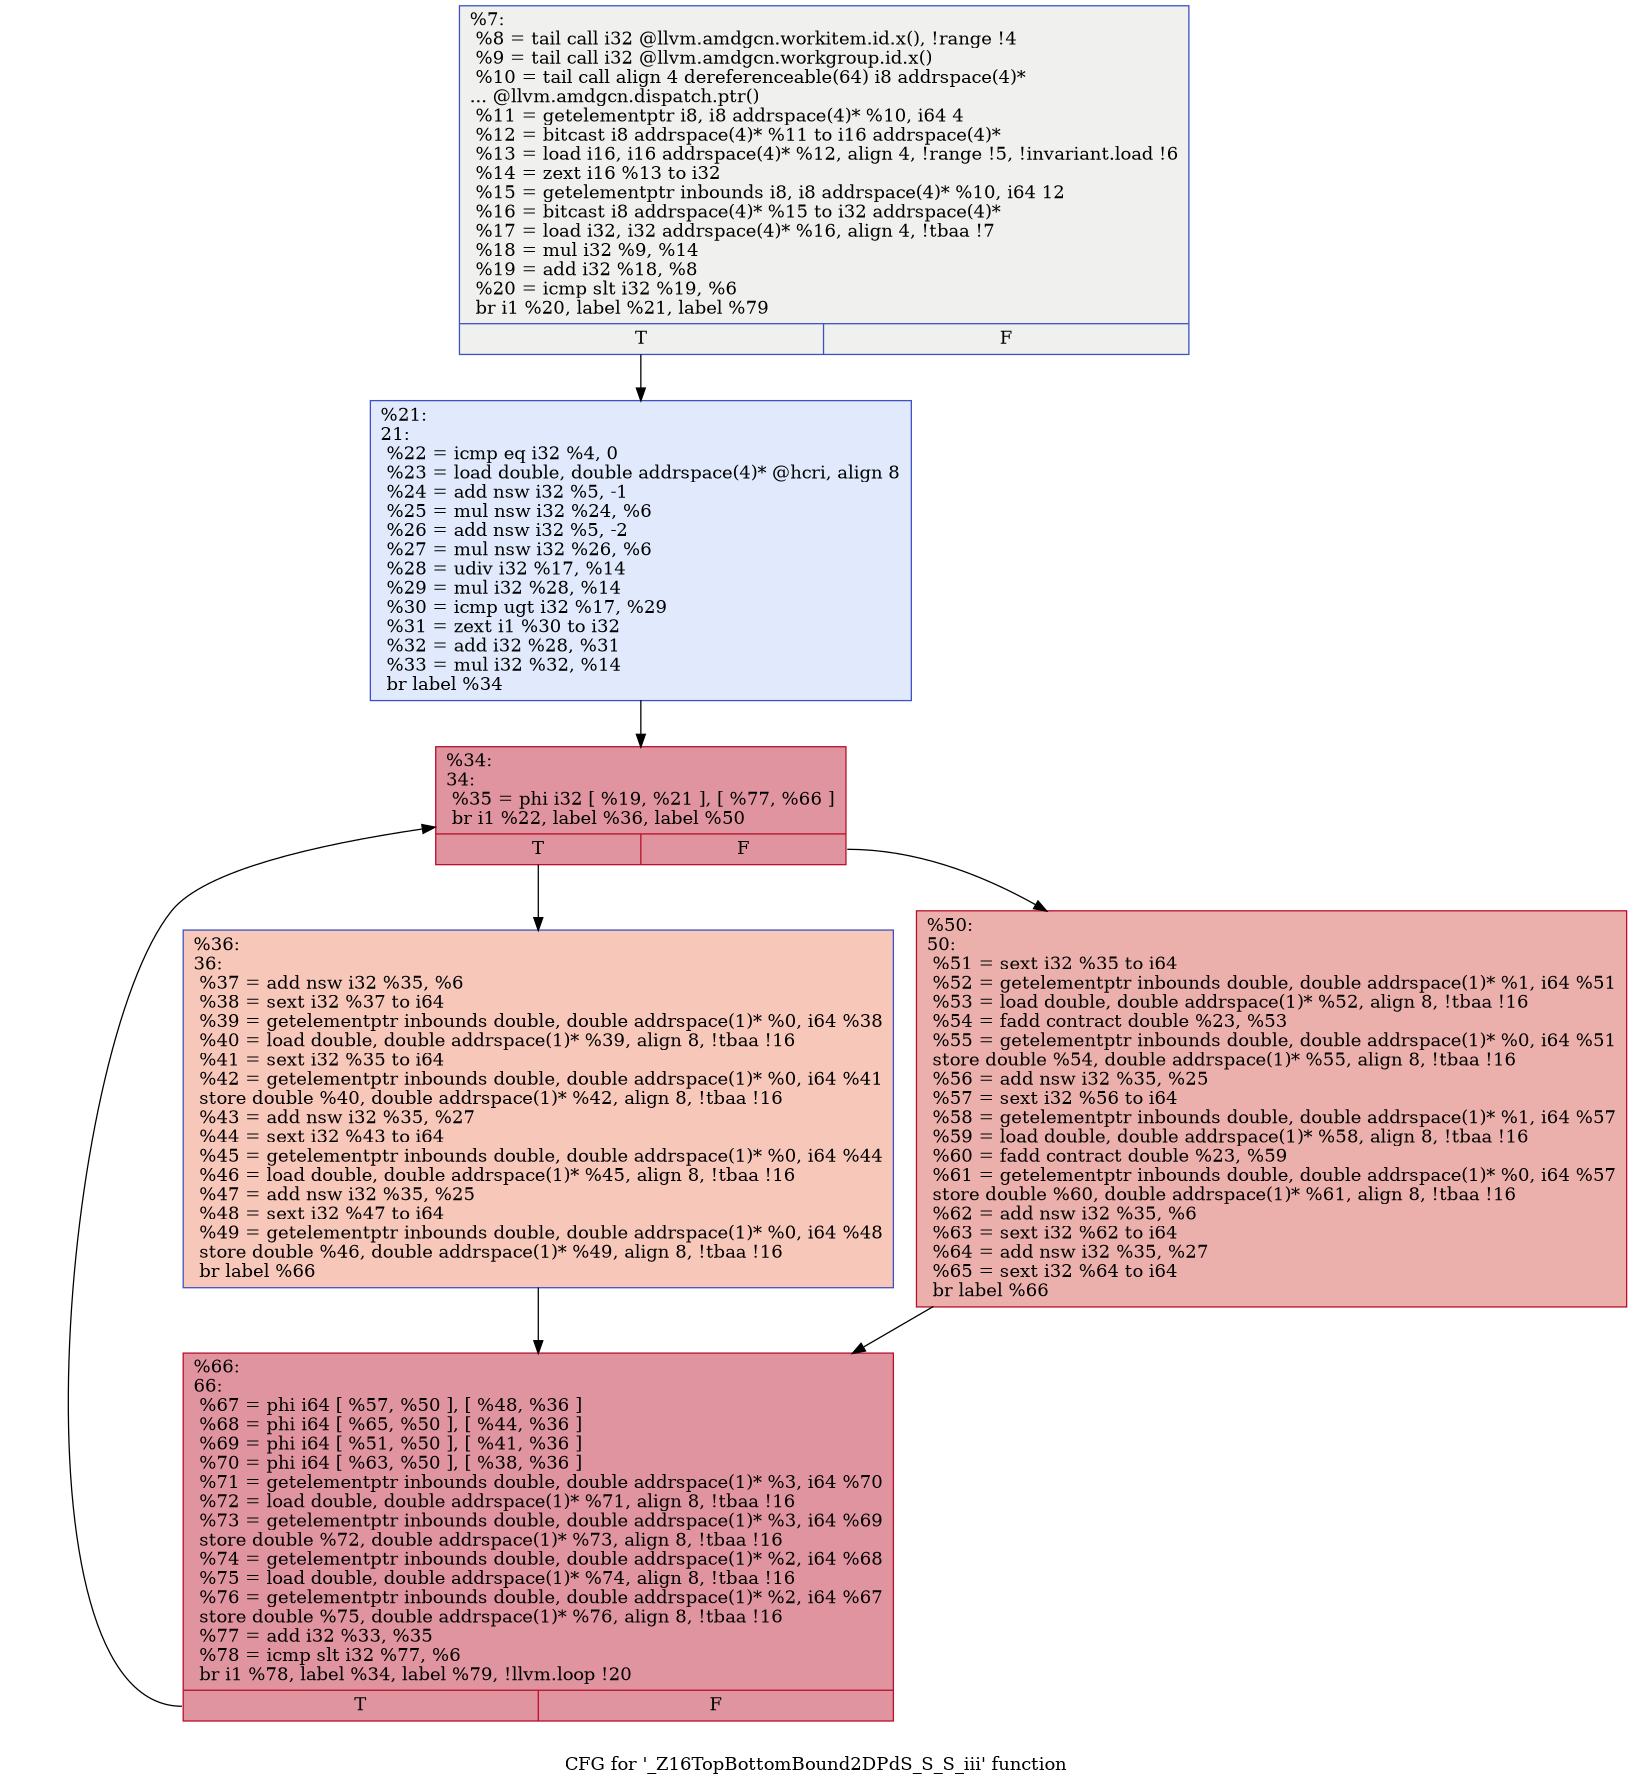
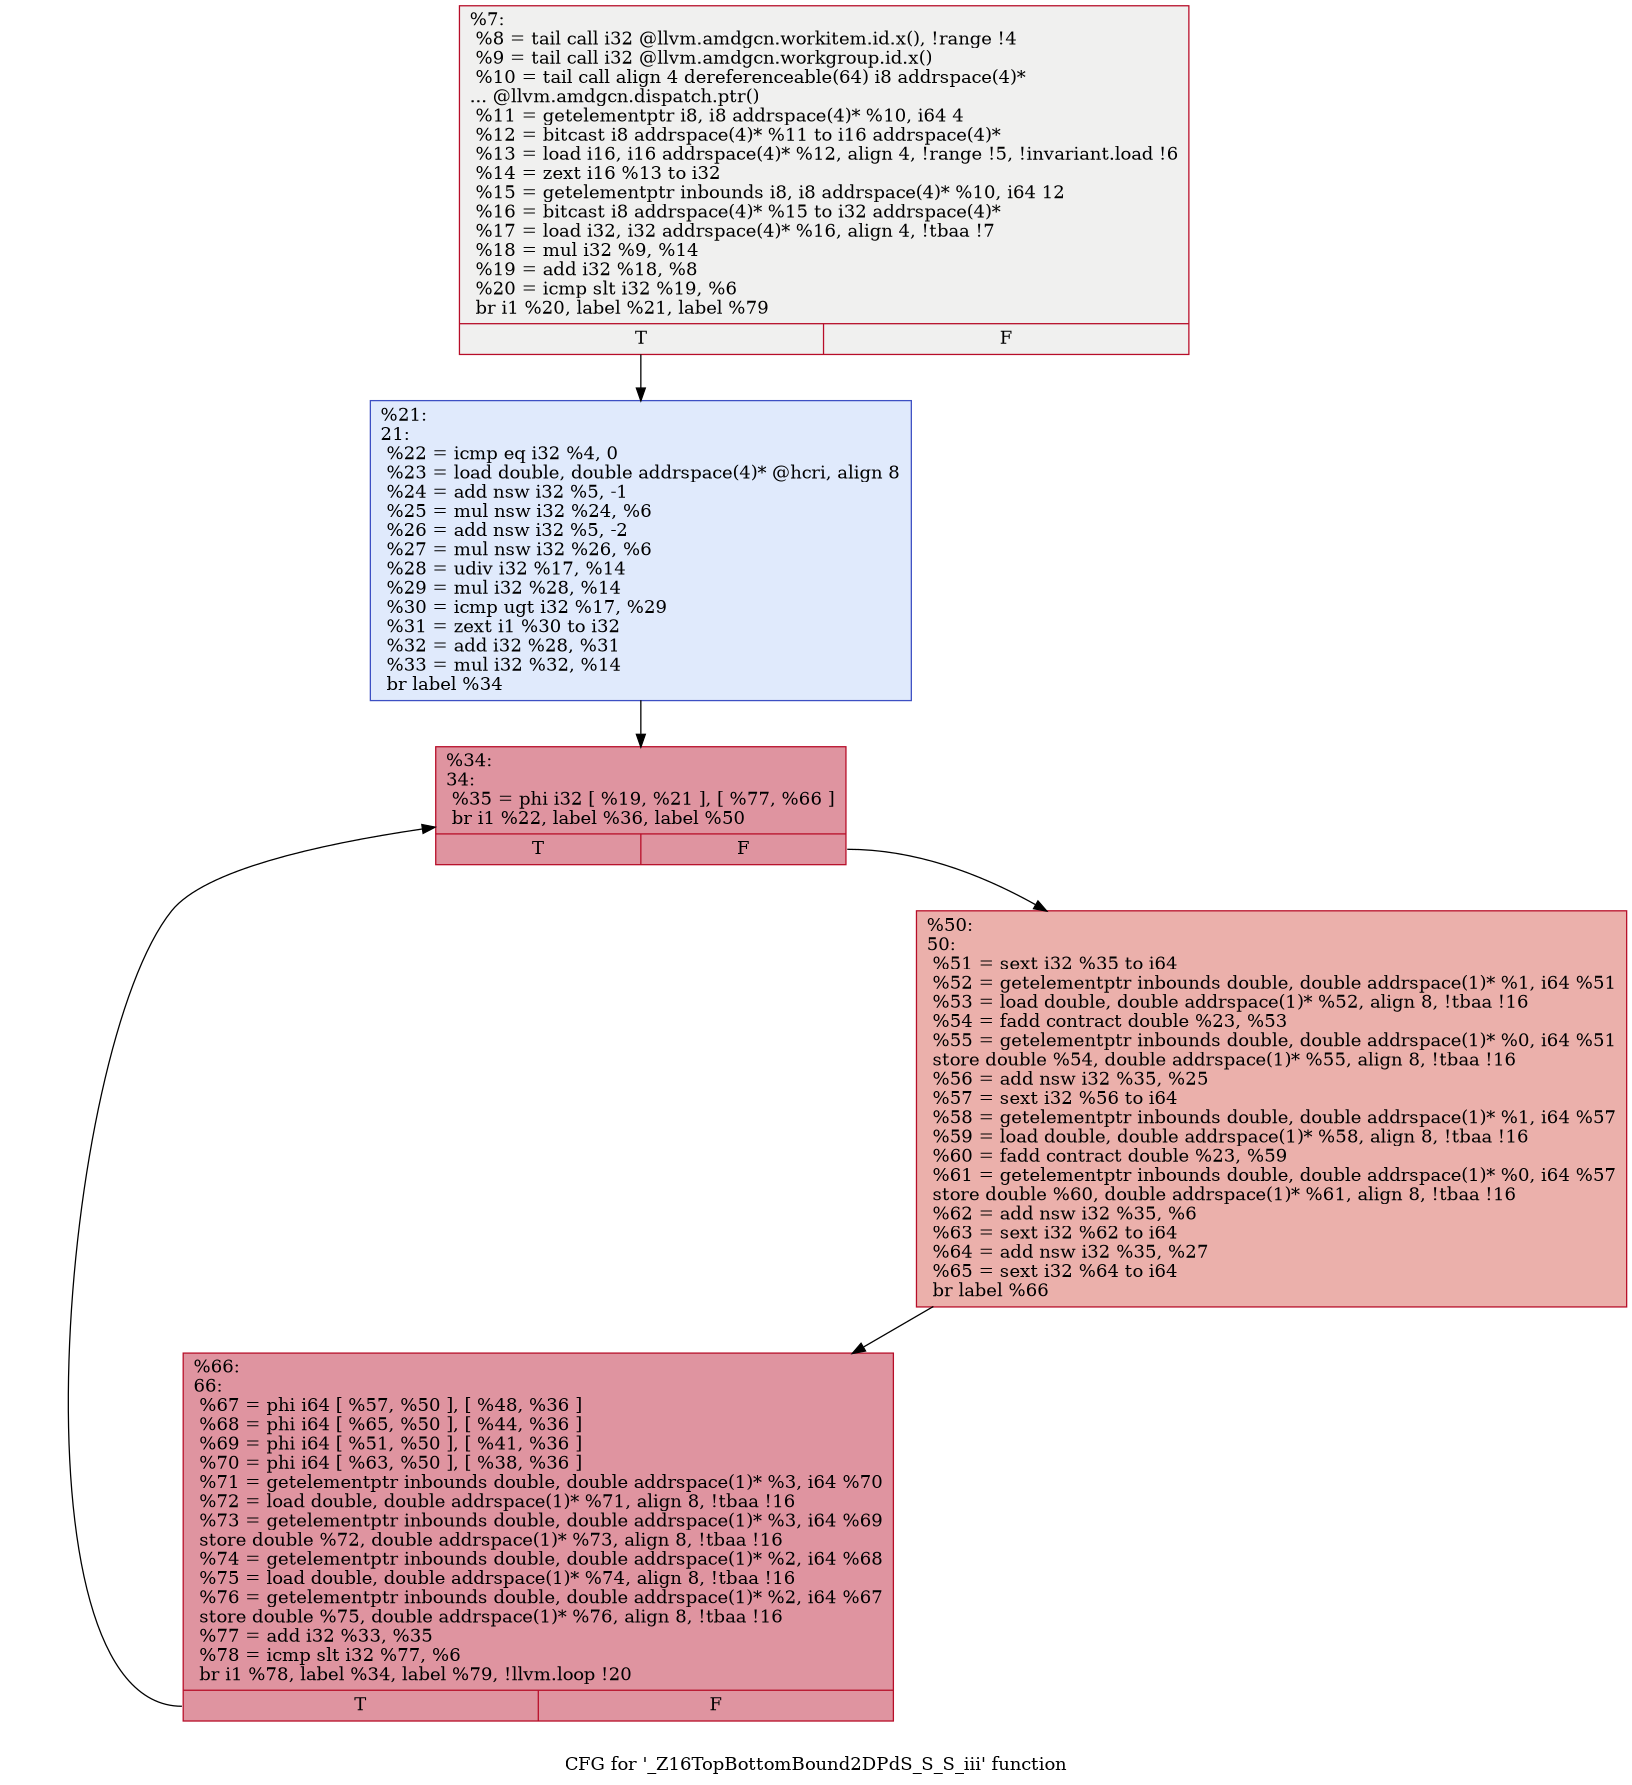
(824, 180) -> (824, 180)
(538, 1109) -> none
